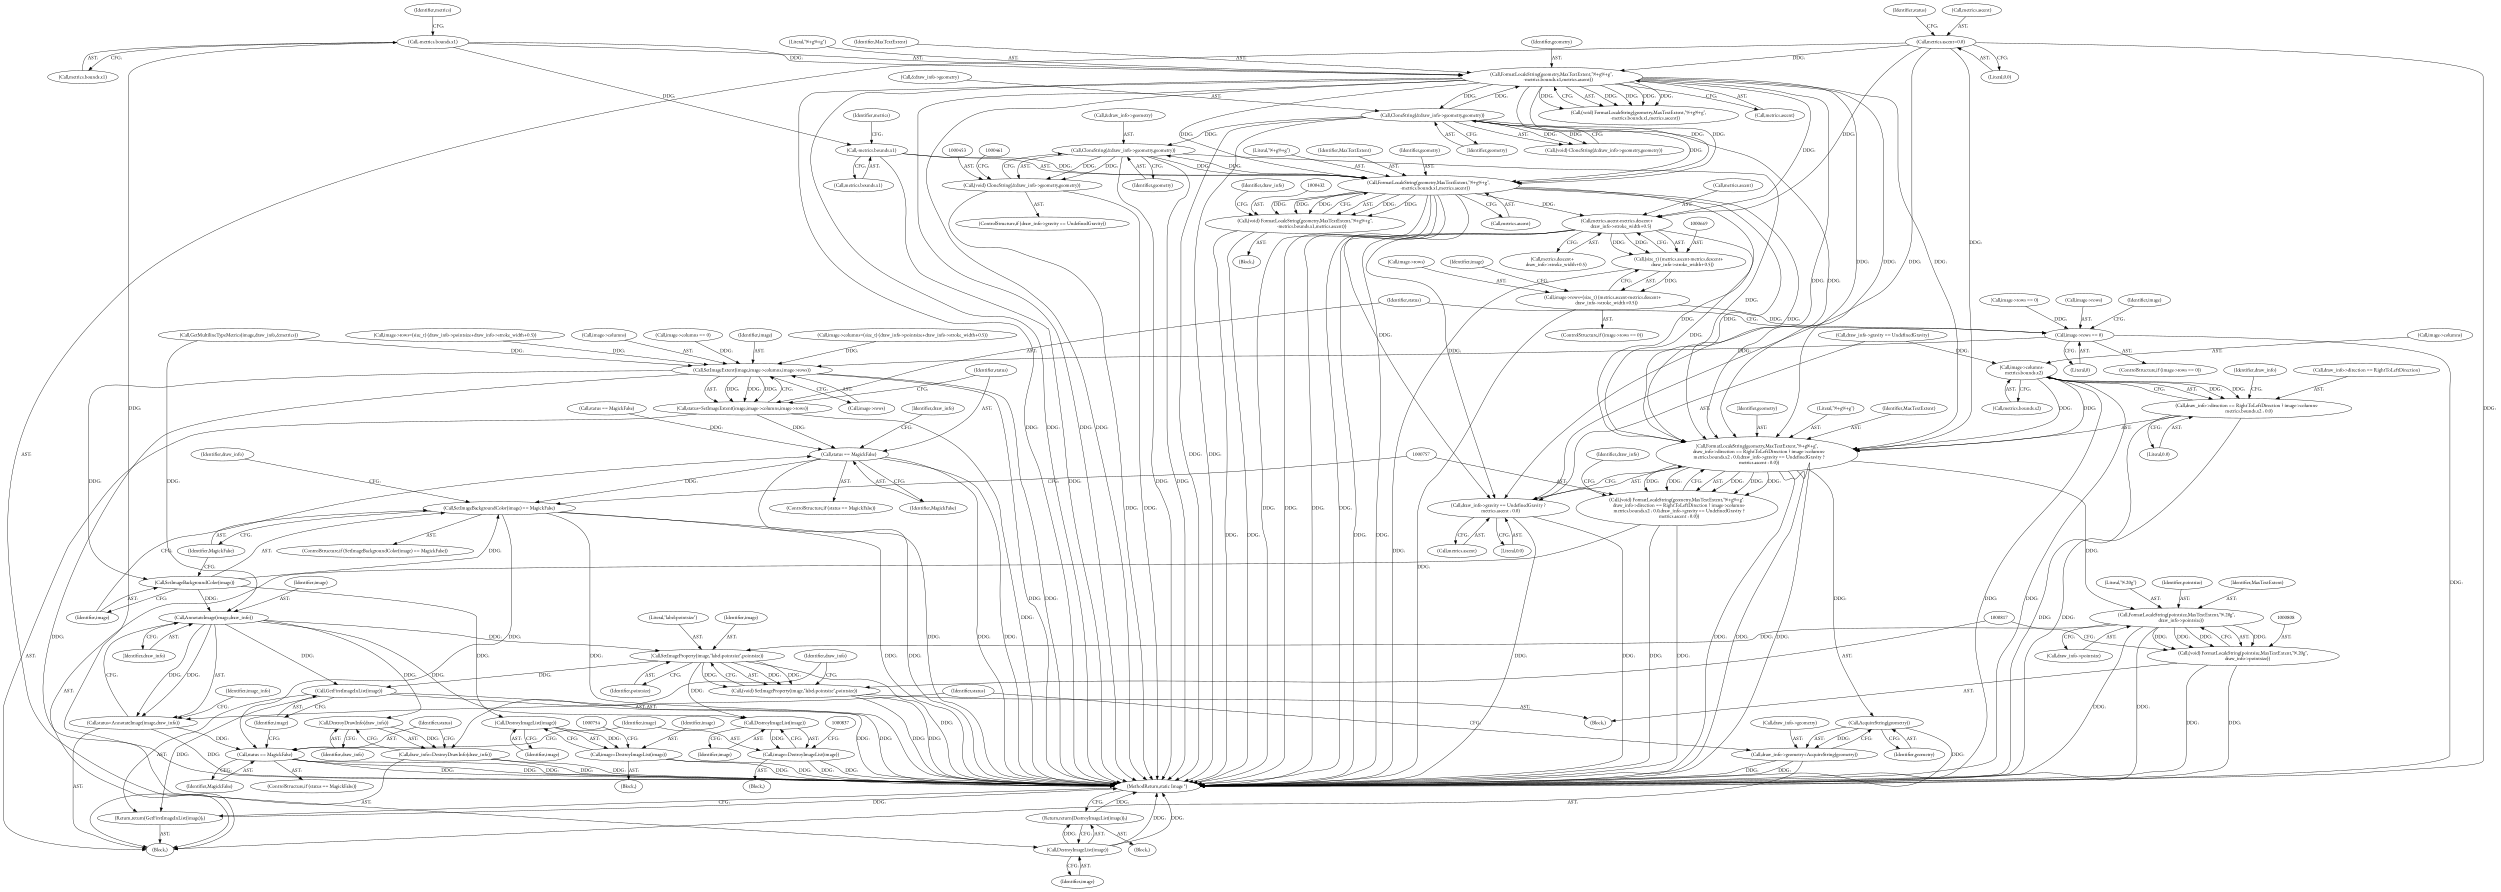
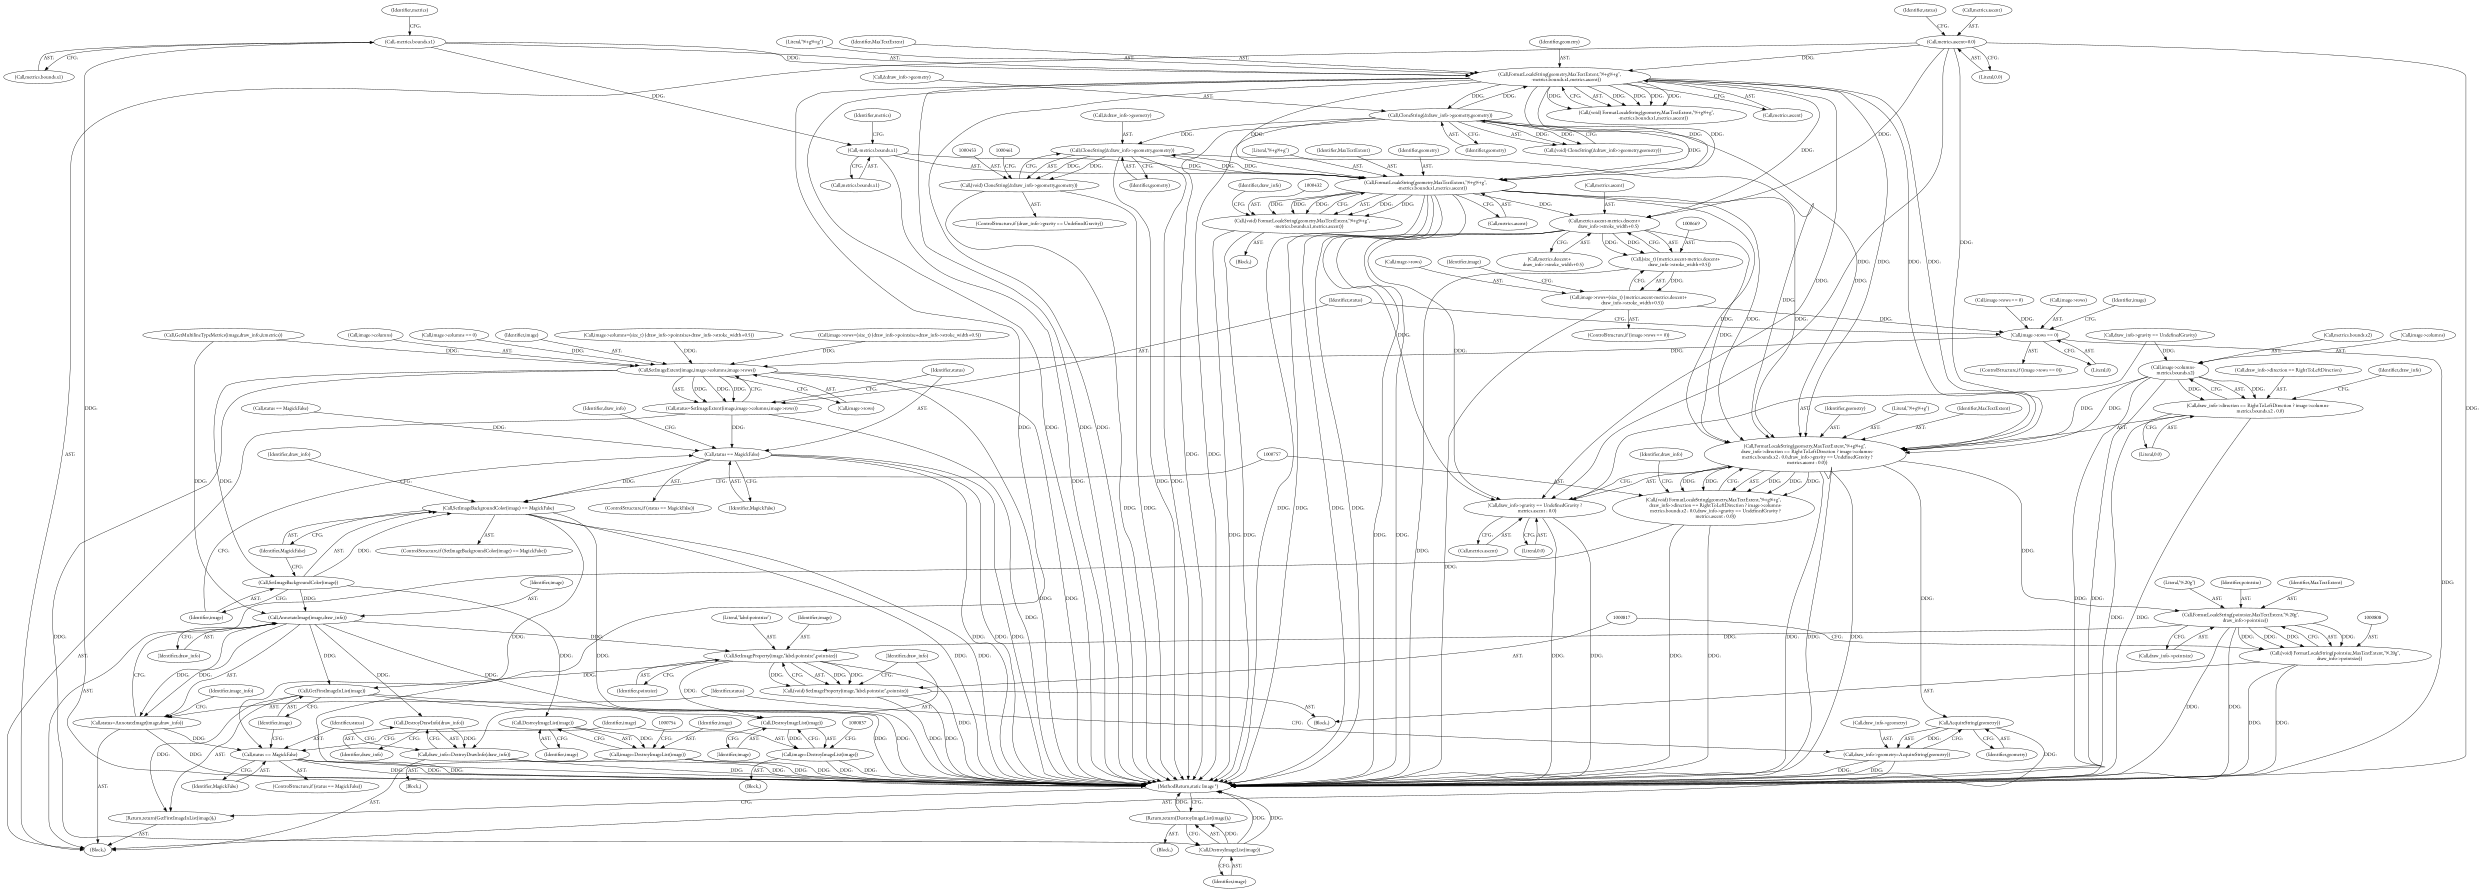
(2019, 389) -> none
(667, 807) -> none
